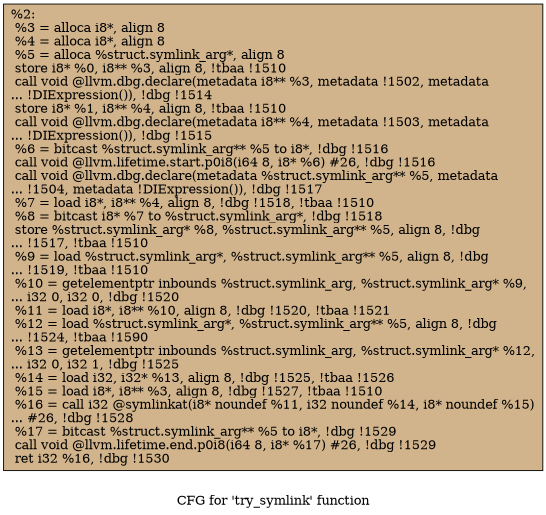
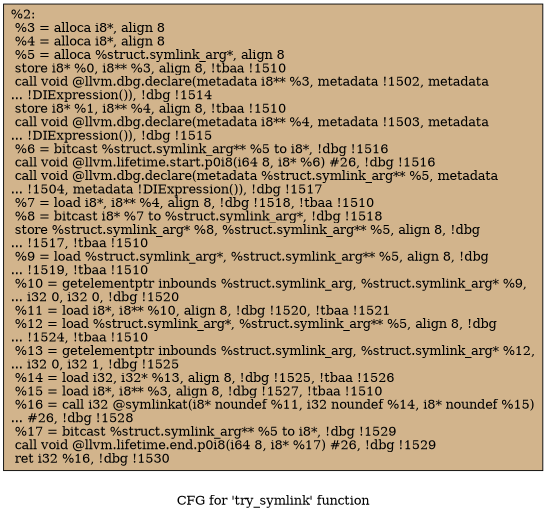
(80, 338) -> (80, 338)
